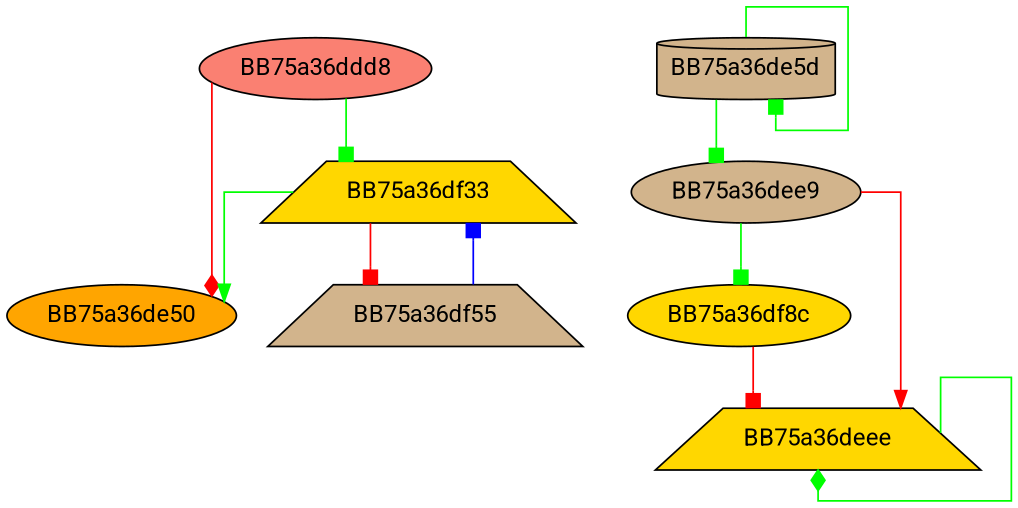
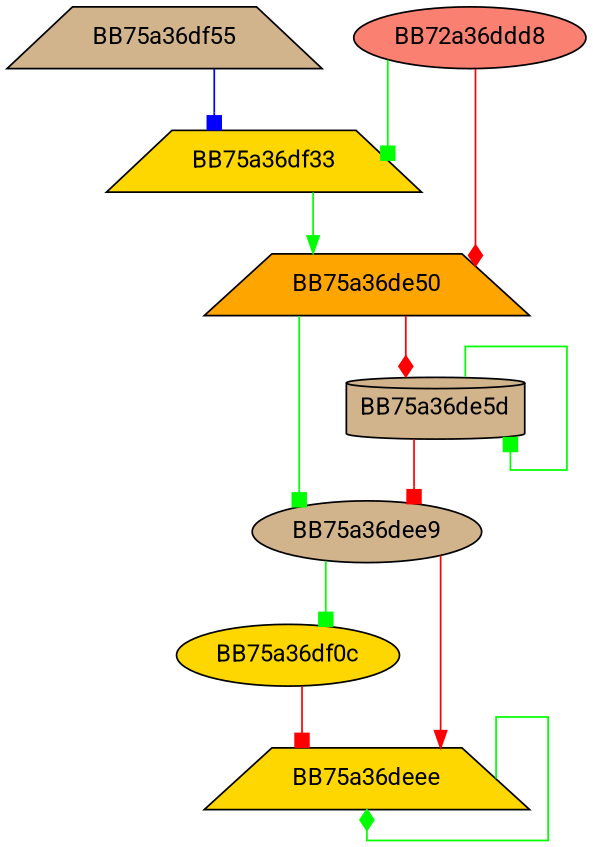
(316, 69) -> (470, 38)
(716, 122) -> (414, 463)
(370, 245) -> none
(122, 316) -> (367, 285)
(739, 316) -> (288, 655)
none -> (406, 336)
none -> (299, 403)
